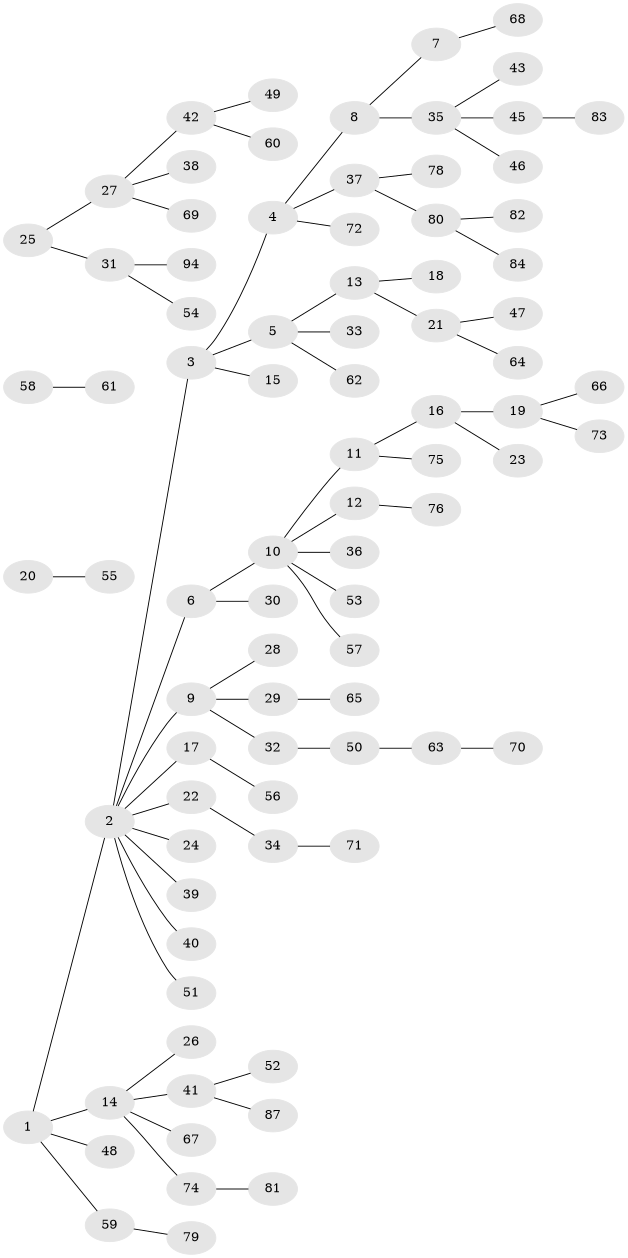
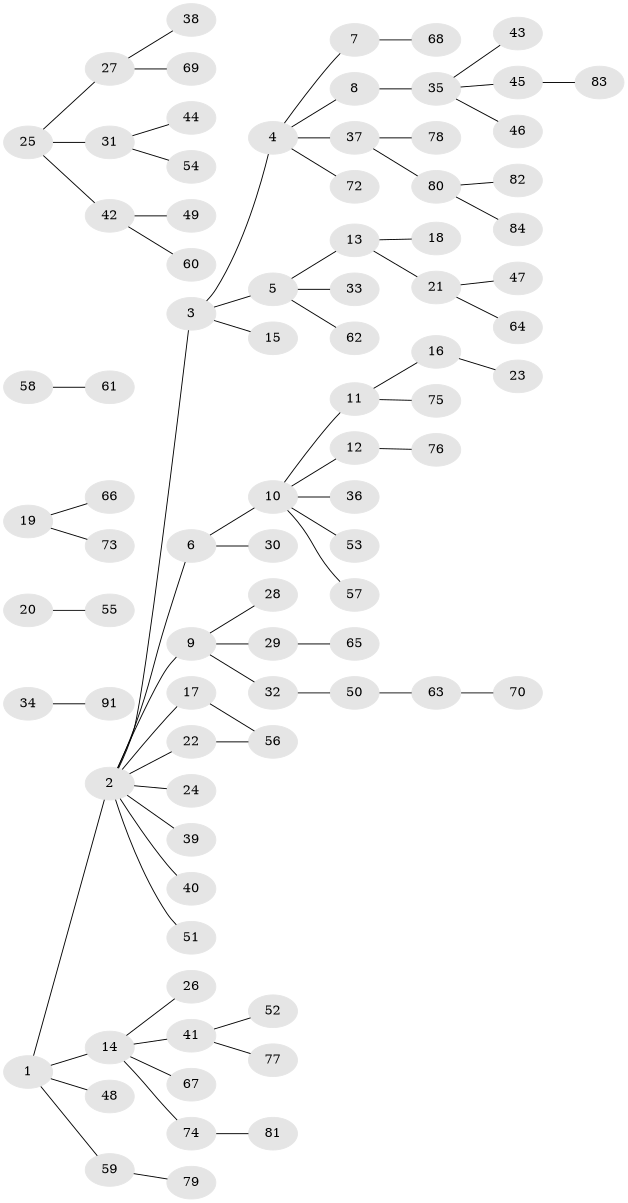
(395, 81) -> (311, 87)
(151, 155) -> (69, 179)
(191, 265) -> (191, 118)
(477, 412) -> none
(232, 822) -> (232, 742)
(355, 846) -> (110, 704)
(273, 1116) -> (273, 1060)
